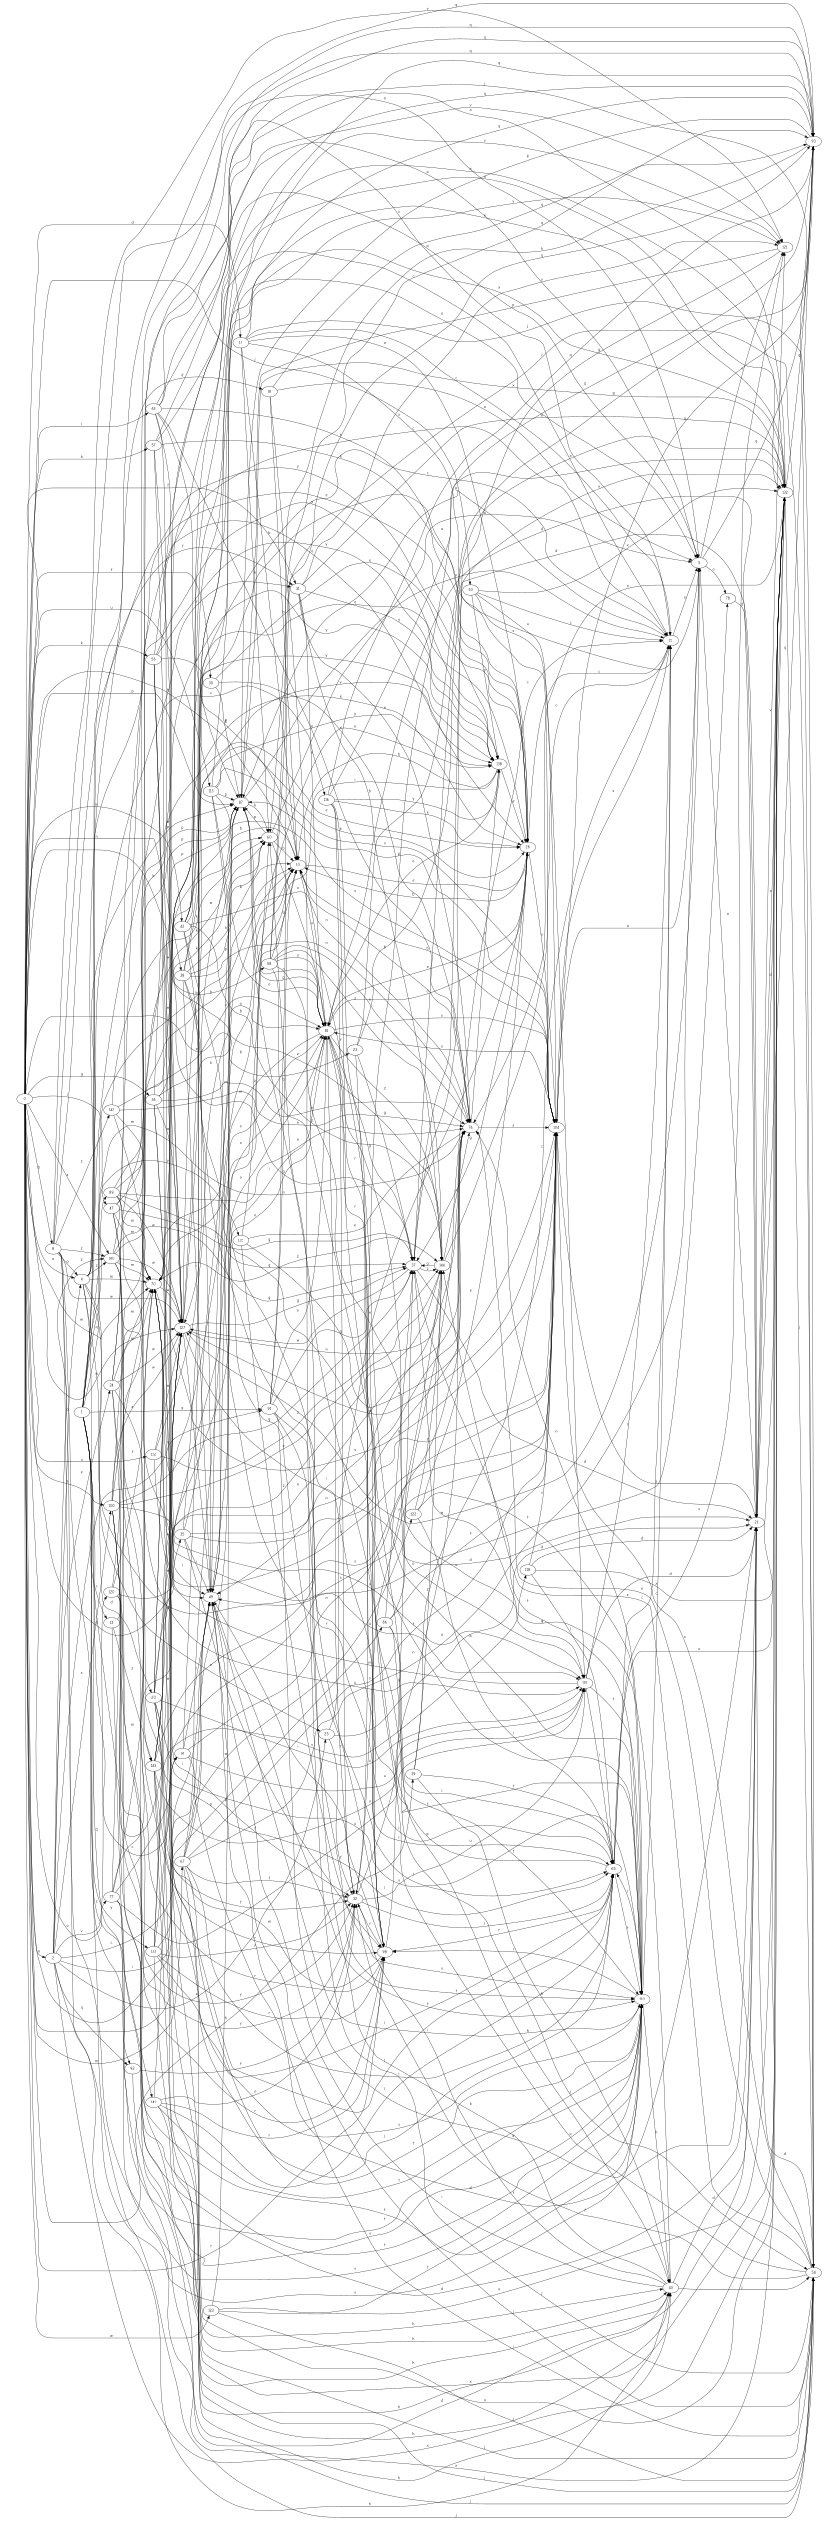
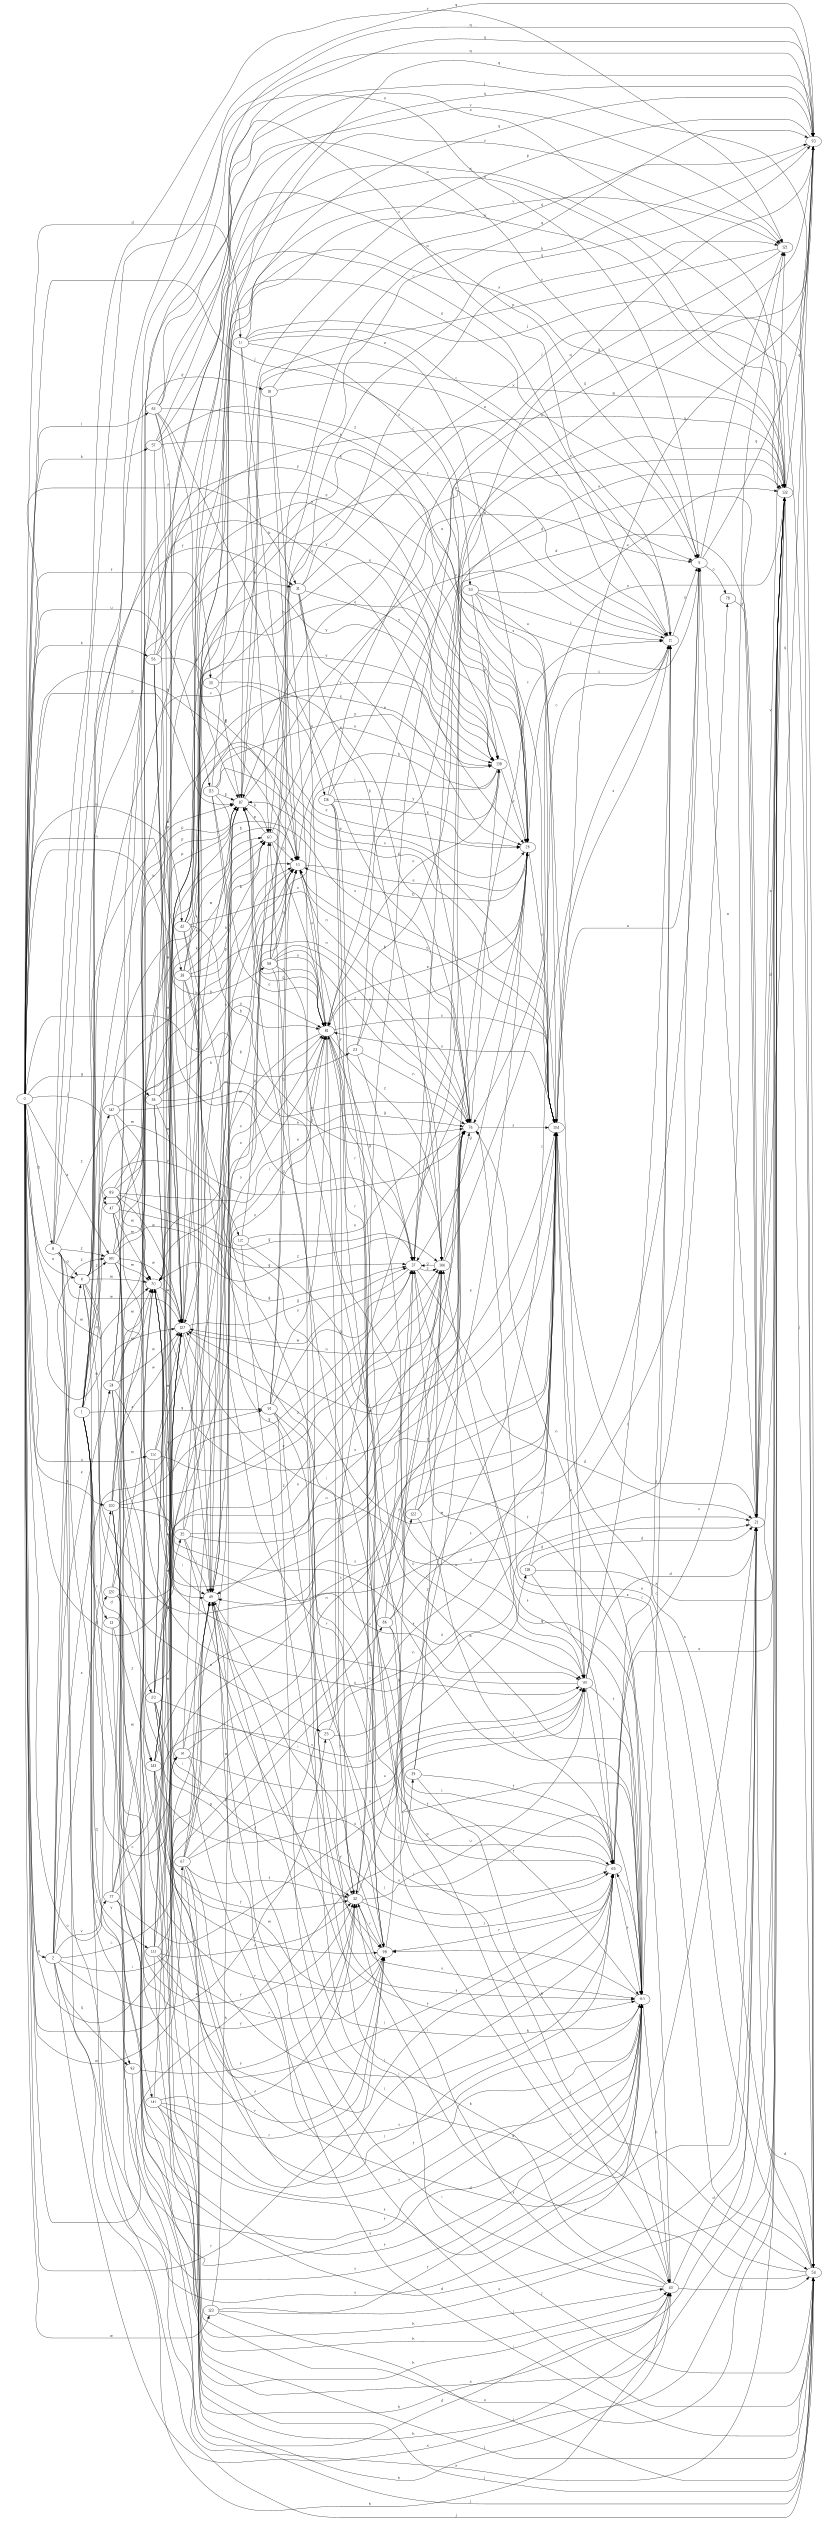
(180, 992) -> (492, 651)
none -> (565, 1404)
(133, 1452) -> (133, 1452)
(372, 1477) -> (417, 1082)
